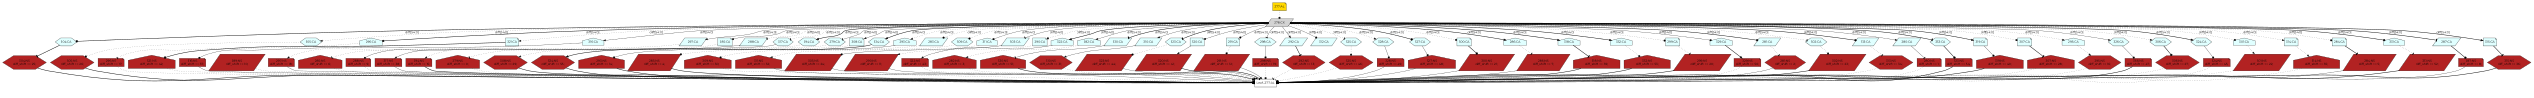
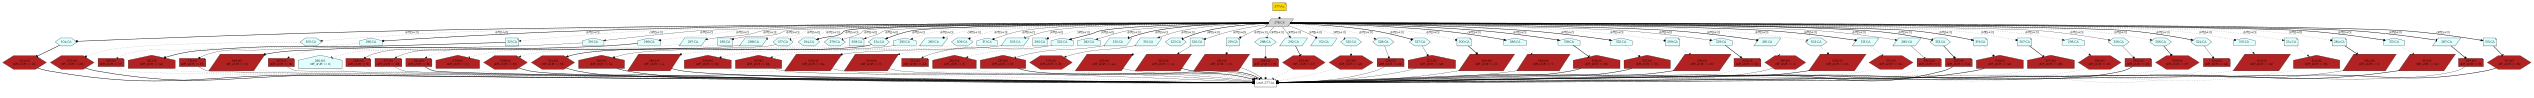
none -> (649, 42)
(1988, 50) -> (1988, 50)
(320, 62) -> (320, 62)
